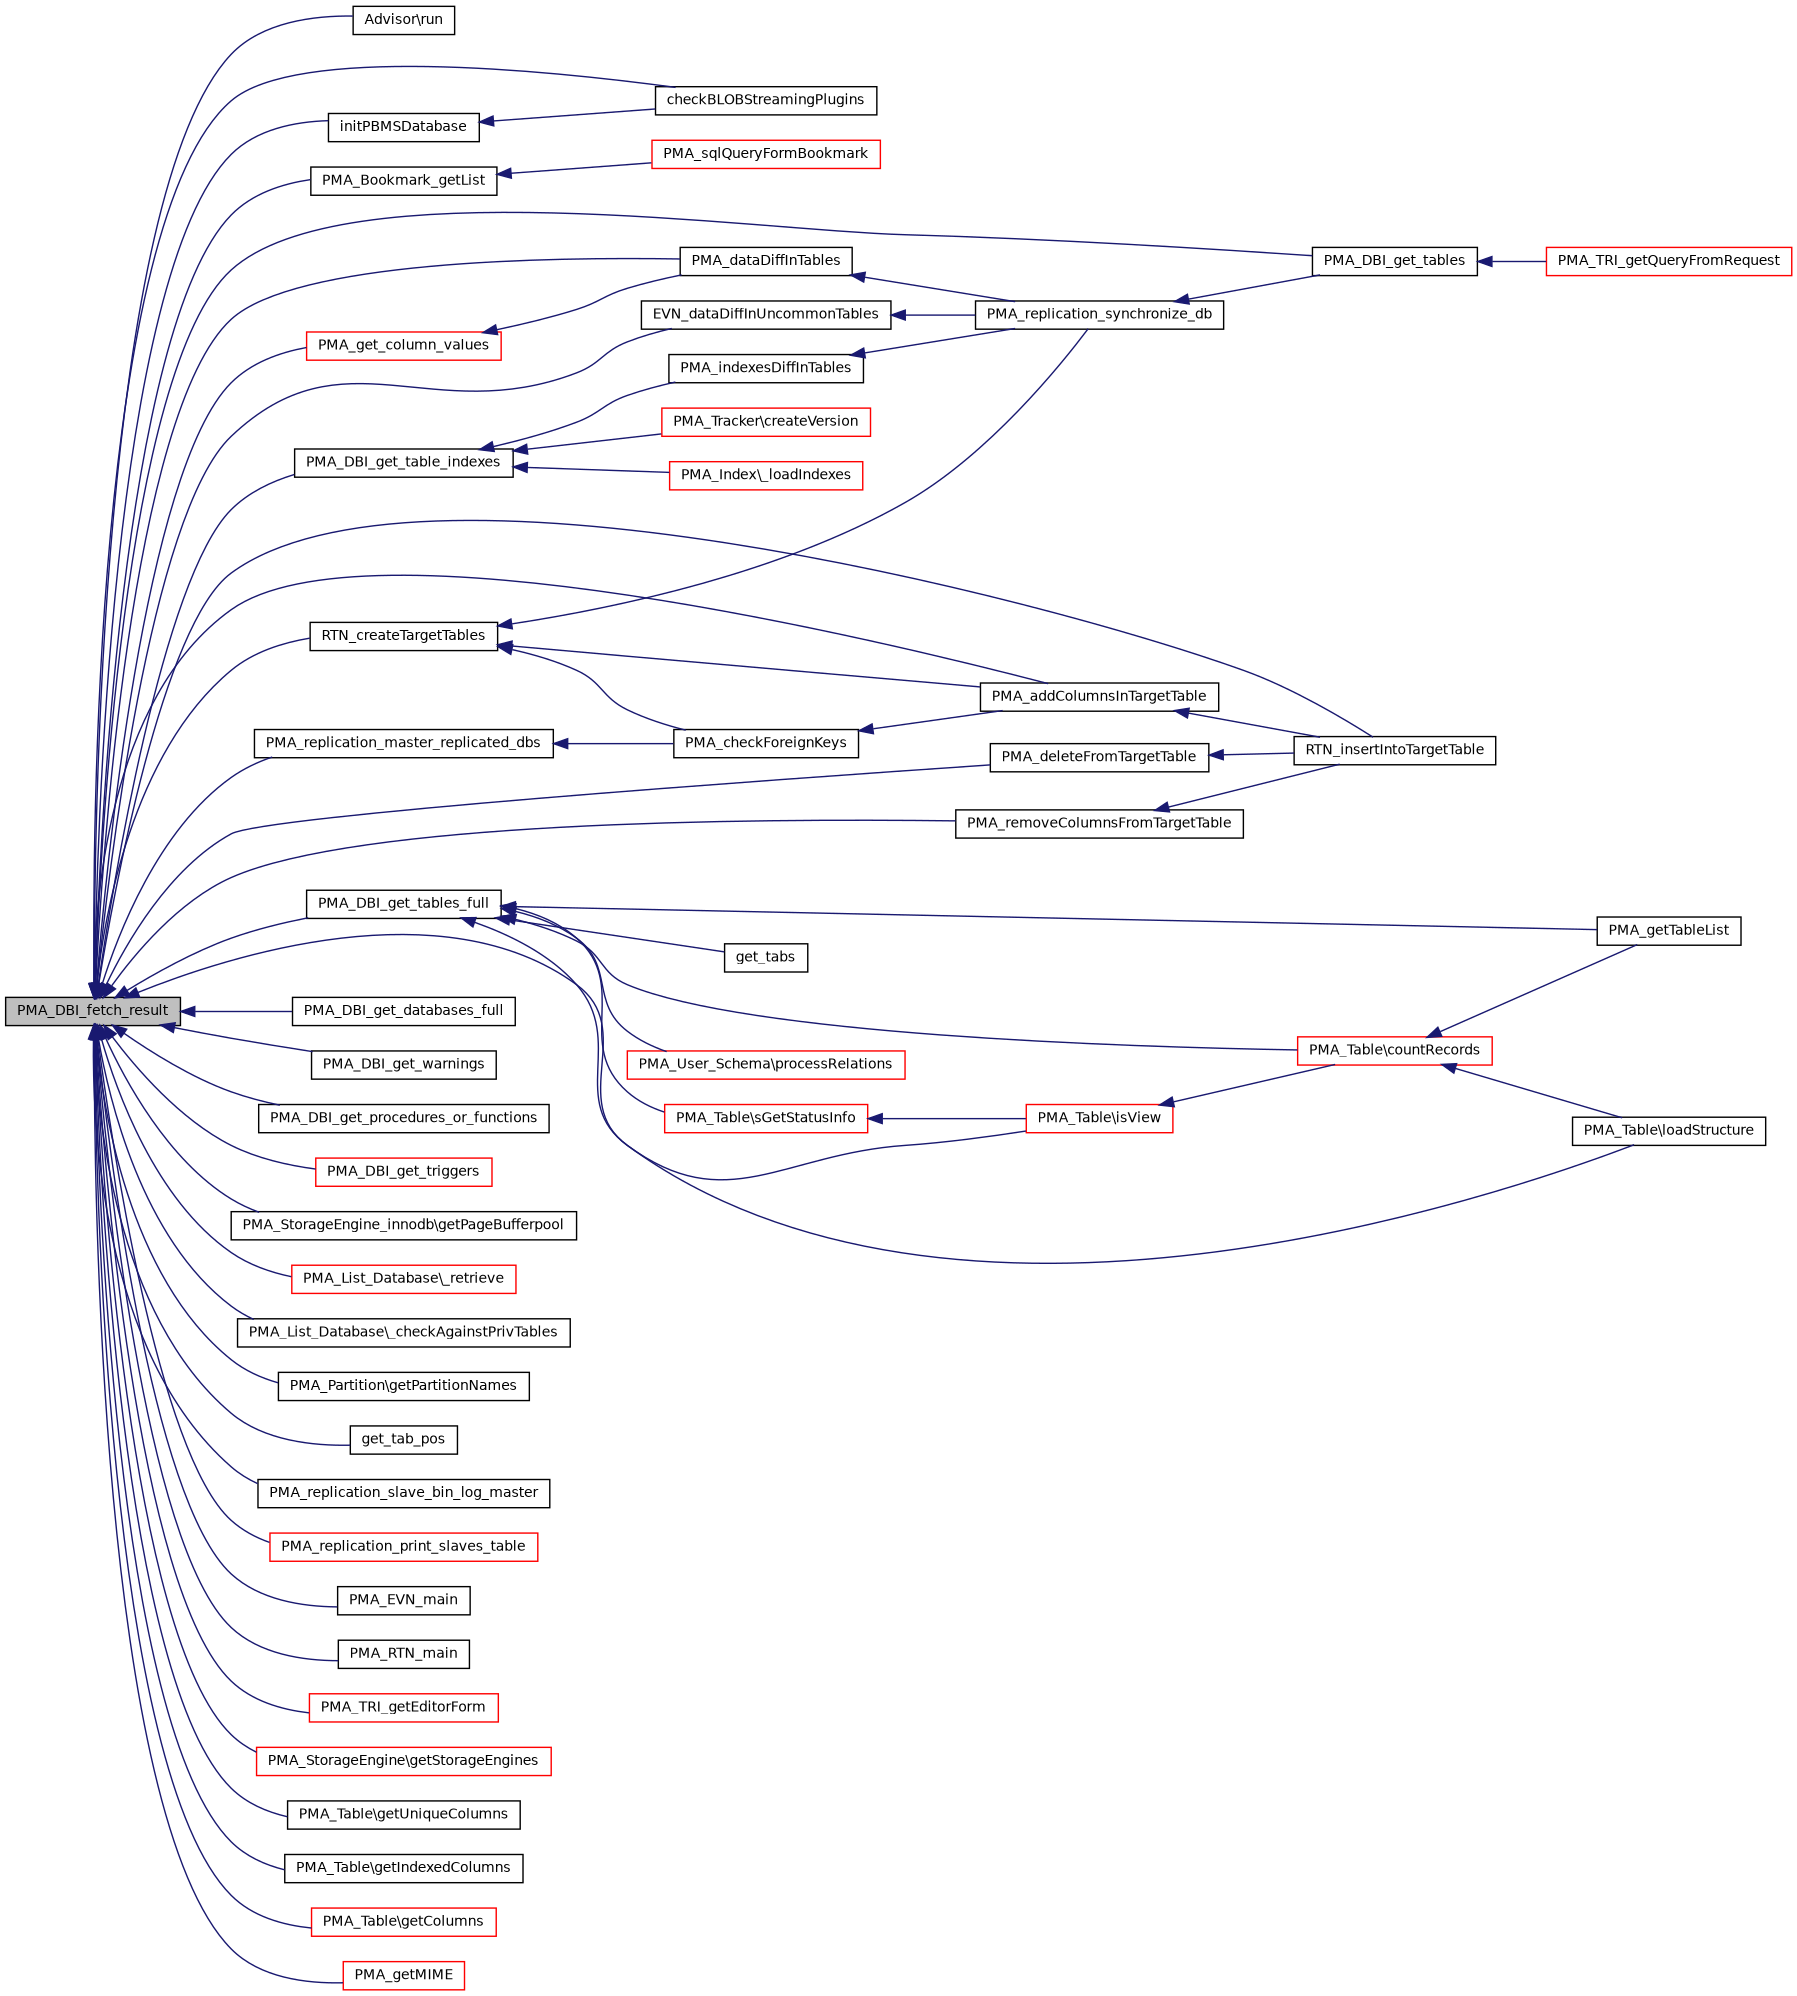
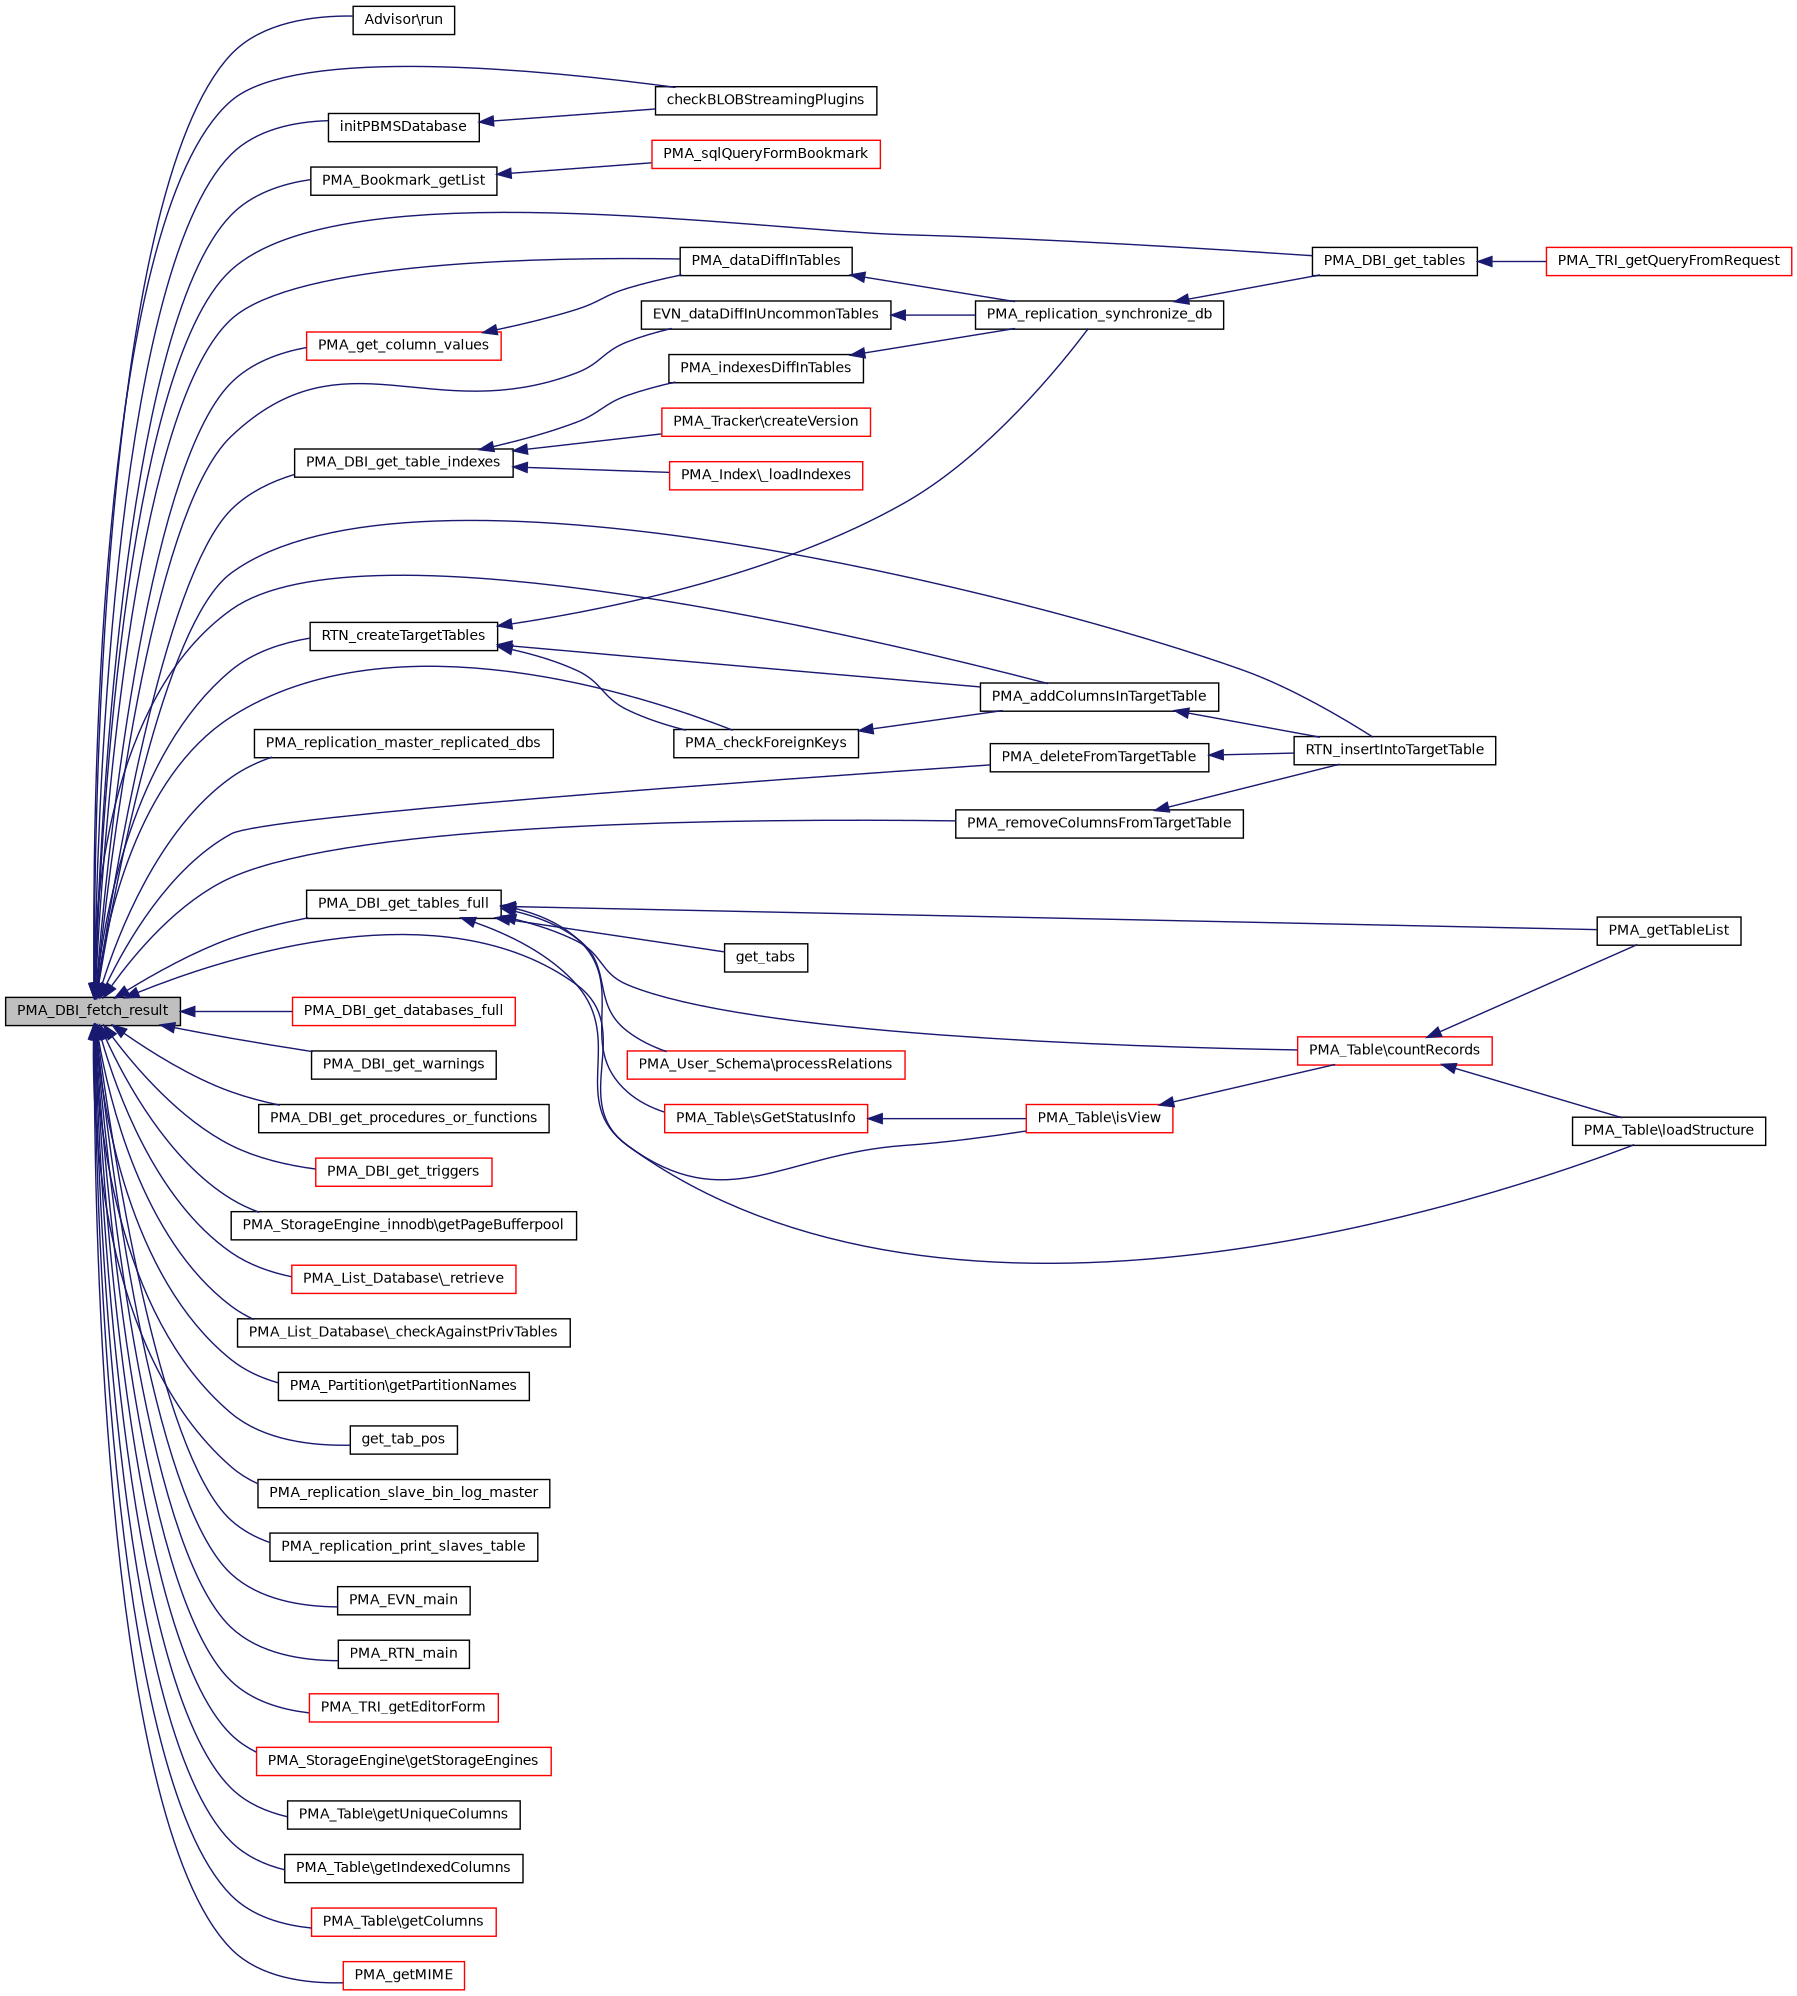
(621, 744) -> (329, 679)
(404, 1011) -> (404, 1011)
(404, 1547) -> (404, 1547)
